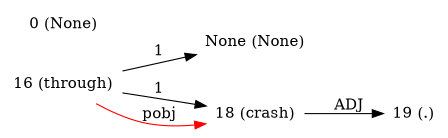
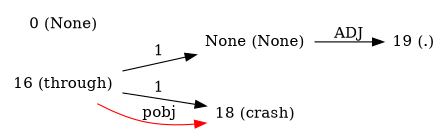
(338, 114) -> (344, 42)
